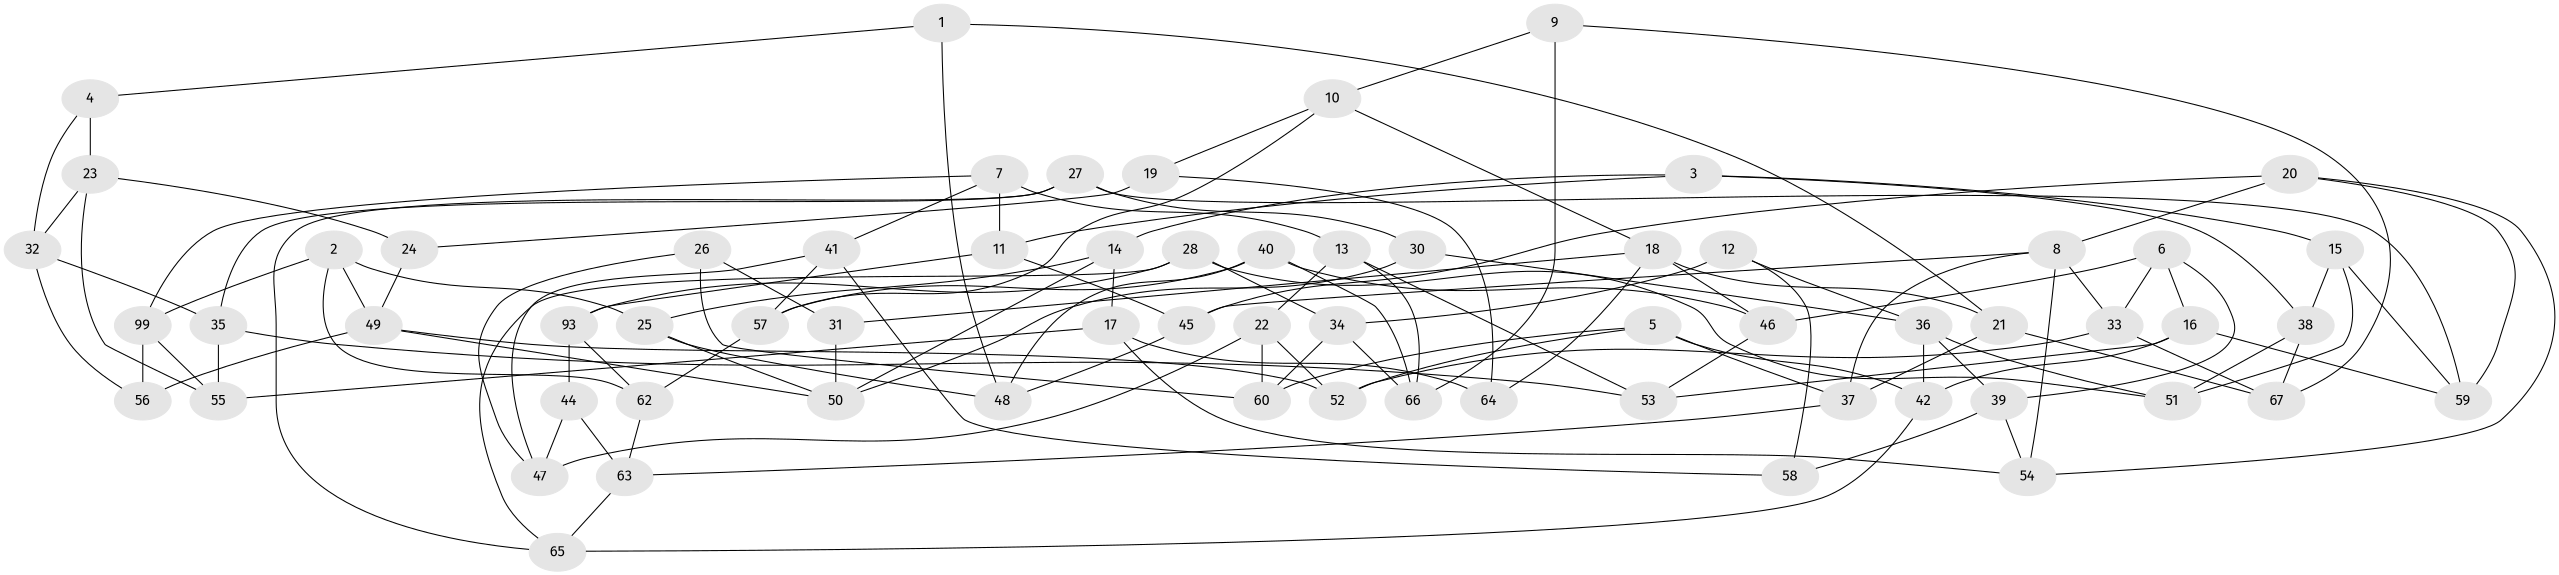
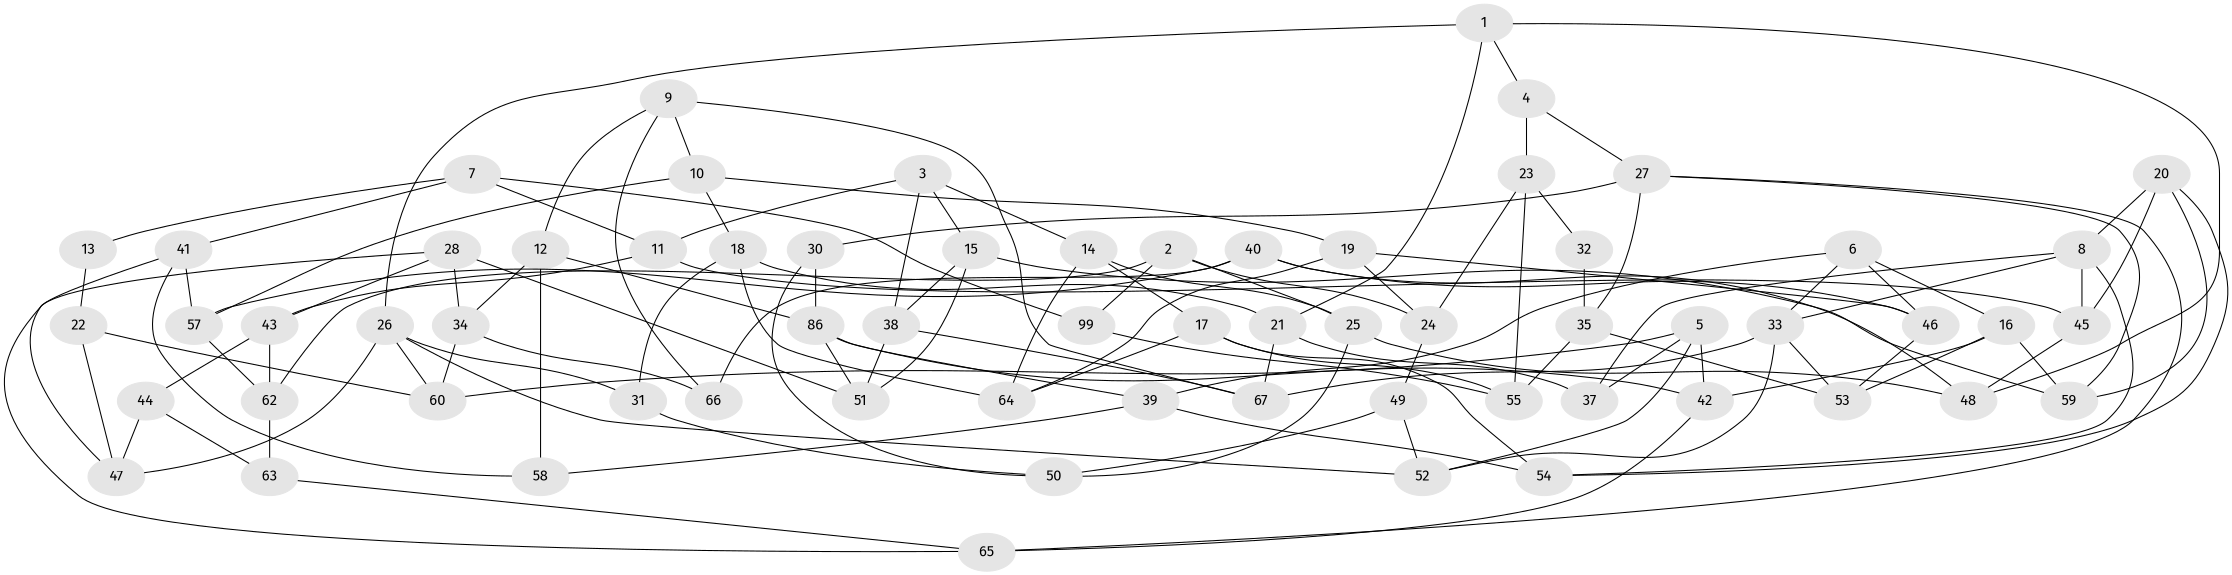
none -> (854, 53)
none -> (581, 158)
(47, 170) -> (1584, 137)
(1707, 285) -> (1643, 280)
(354, 288) -> (1355, 296)
(1412, 312) -> none
(569, 325) -> (270, 325)
(1924, 325) -> (816, 325)
(970, 329) -> (1040, 322)
(1502, 329) -> (1809, 363)
(1293, 357) -> (917, 445)
(143, 401) -> none
(1266, 448) -> none
